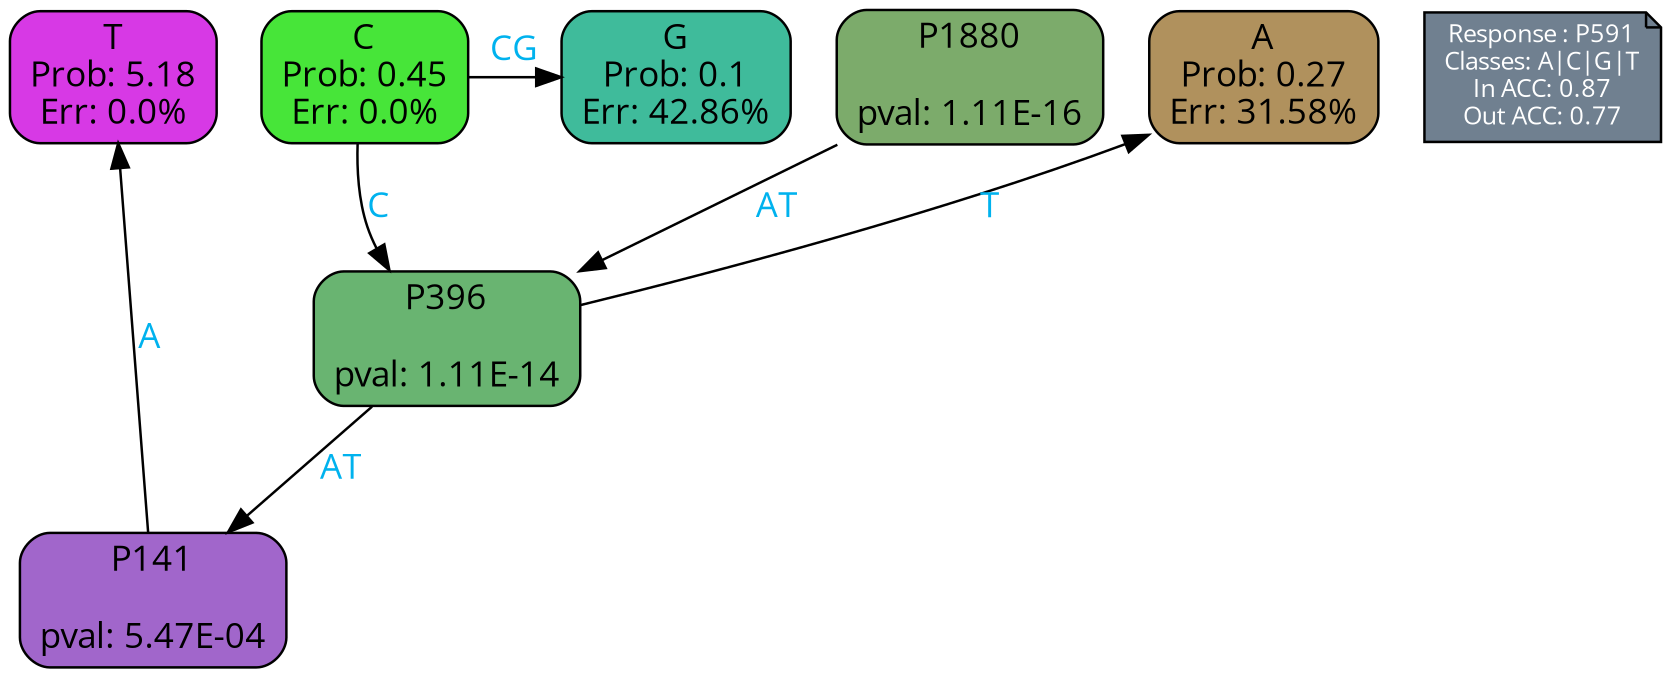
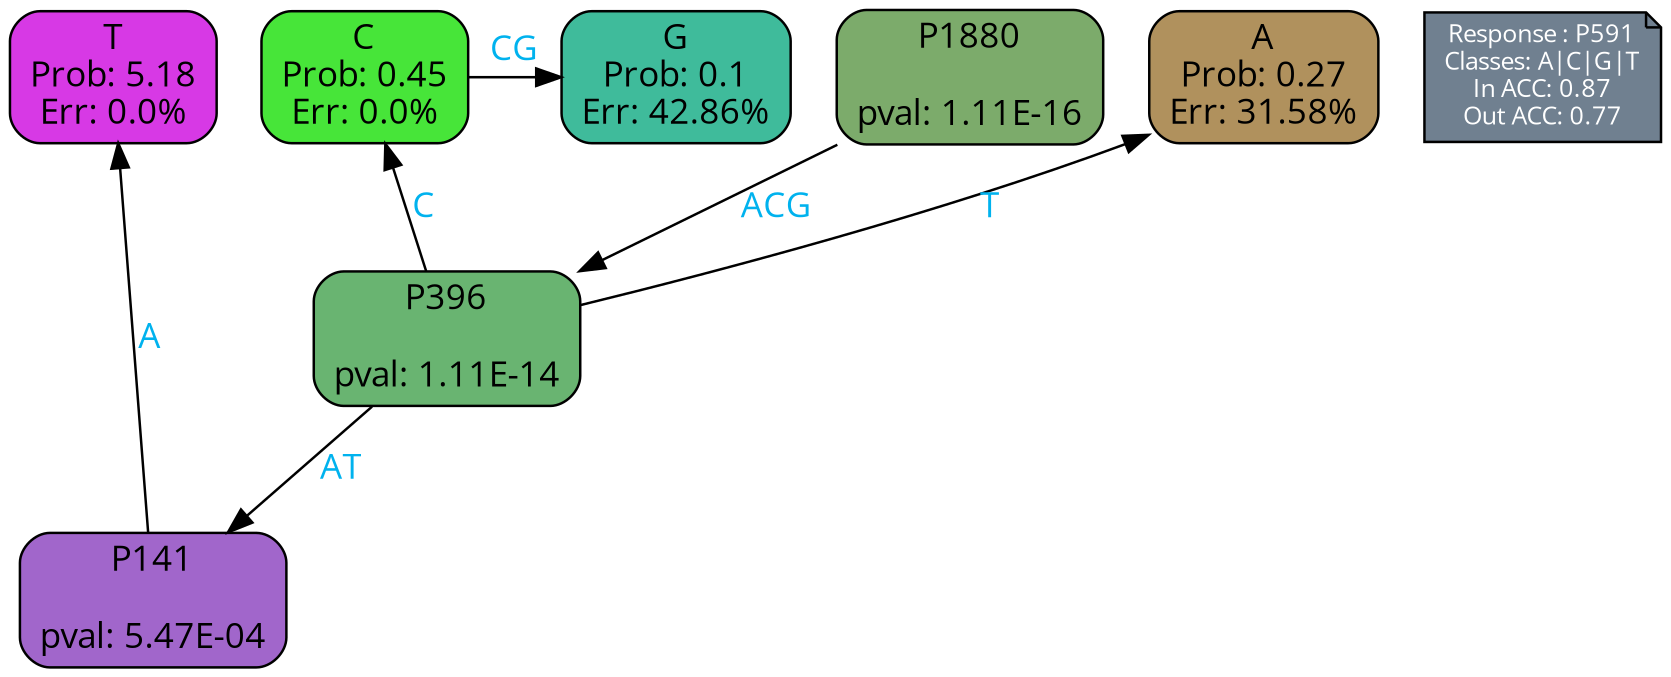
(360, 197) -> (410, 219)
(777, 208) -> (777, 208)
